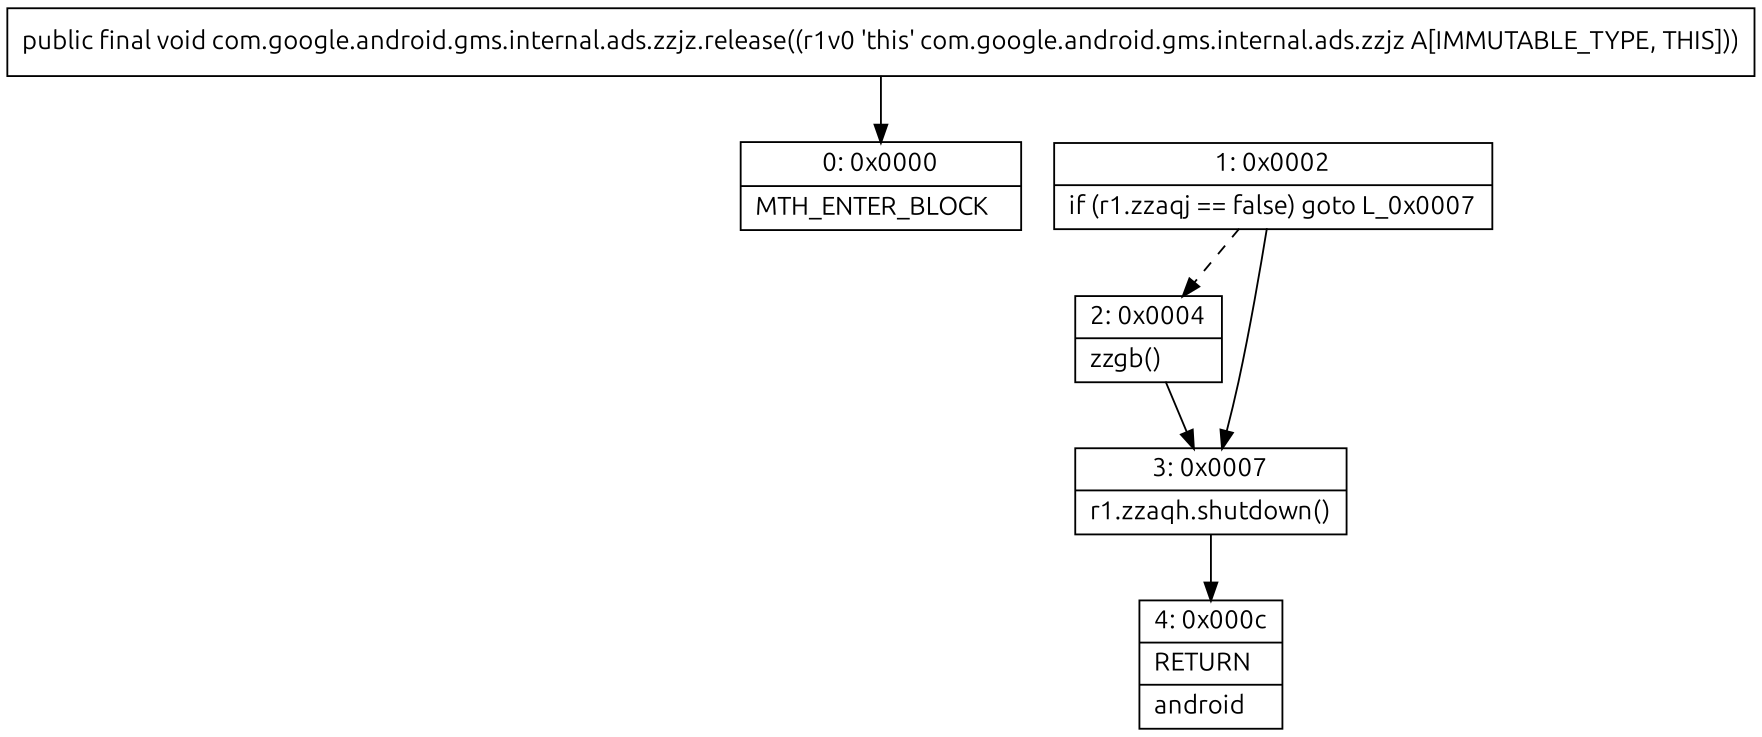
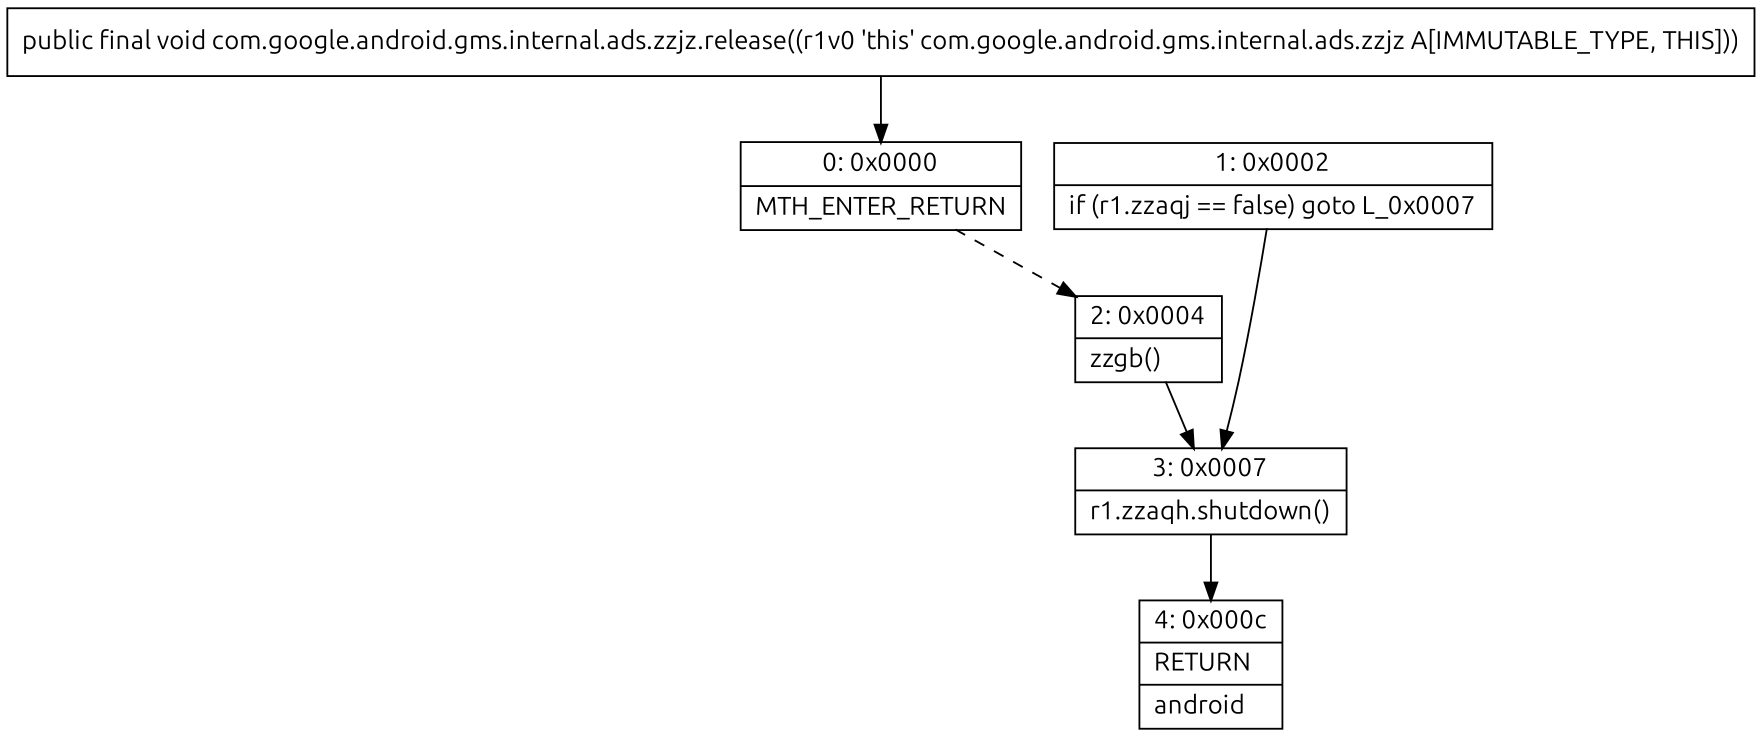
(872, 207) -> (881, 207)
(1217, 255) -> (1008, 259)
